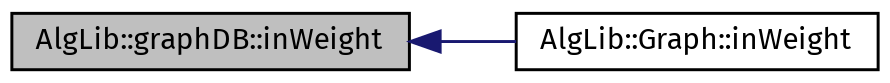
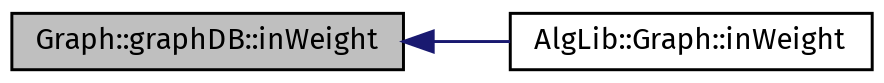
(211, 42) -> (208, 42)
